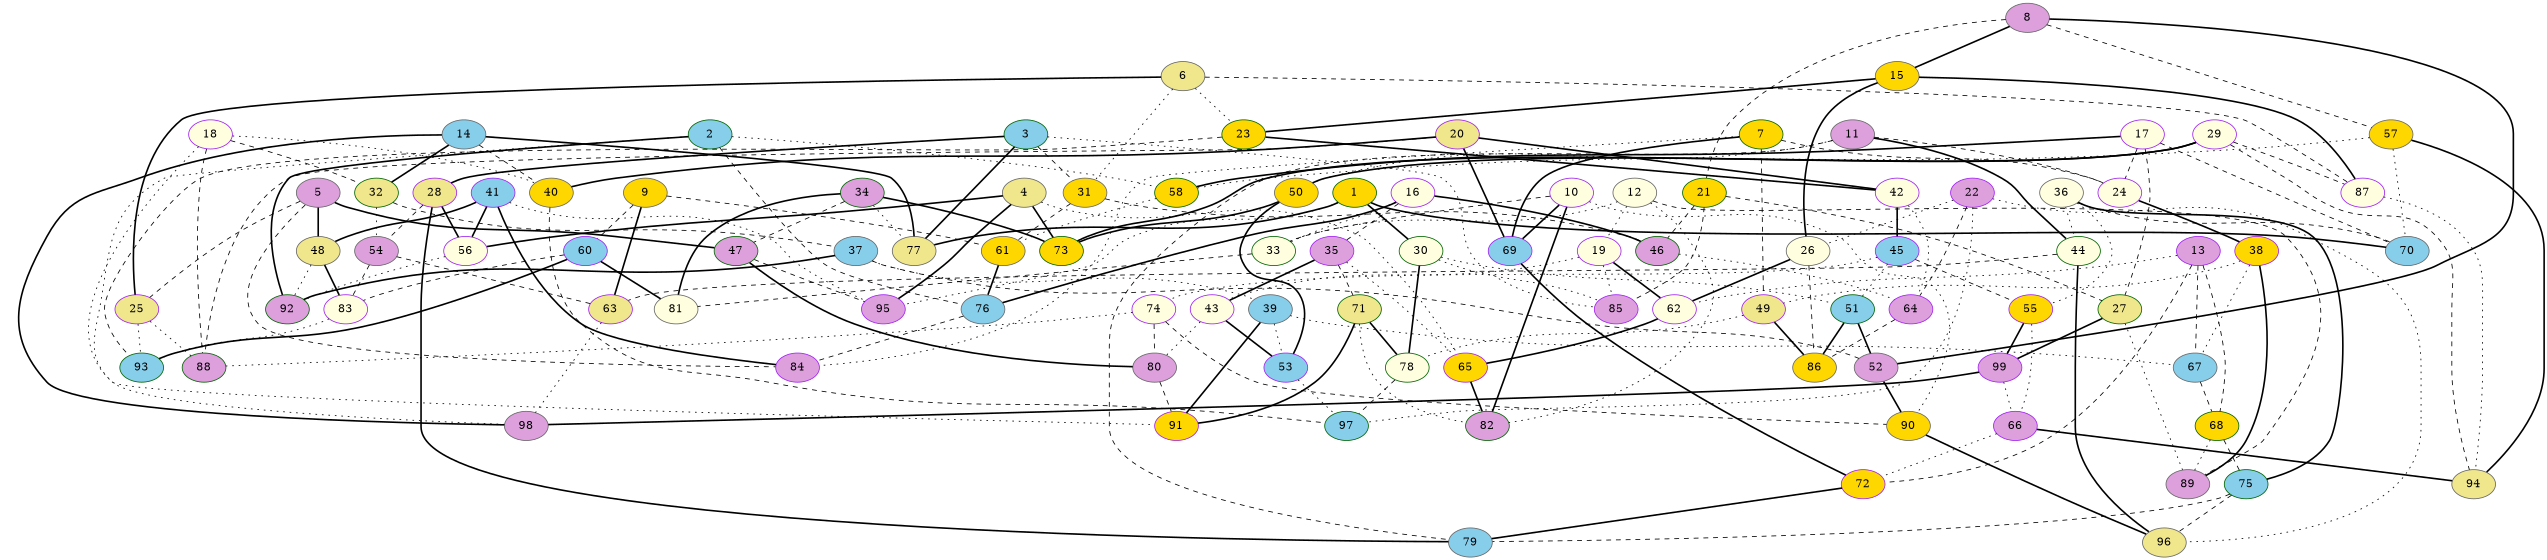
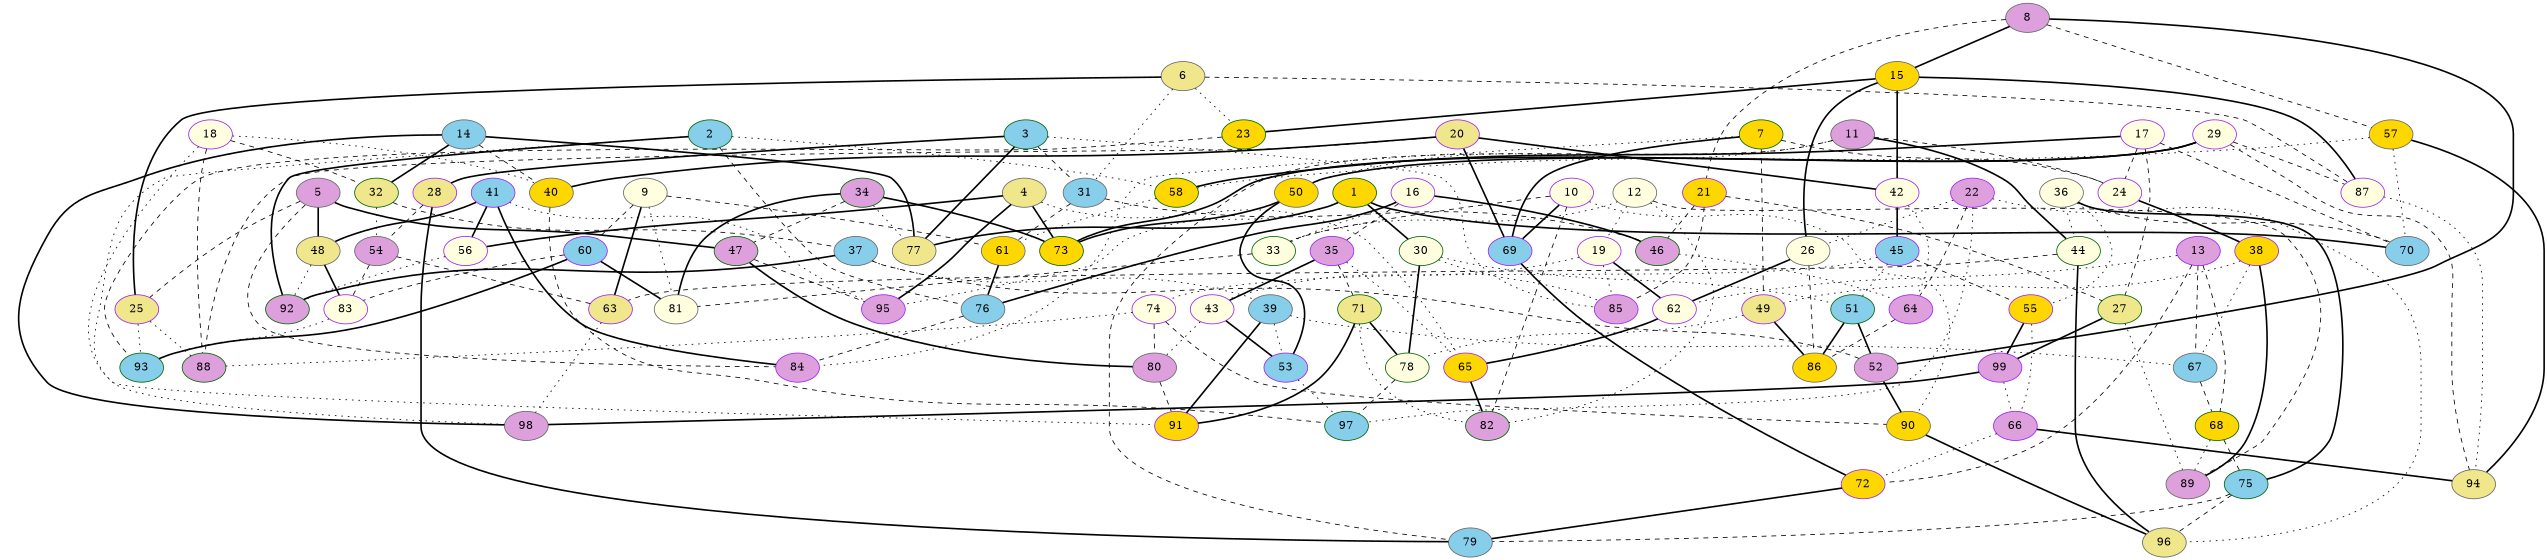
(1601, 166) -> (1897, 134)
(645, 193) -> (645, 193)
(1085, 193) -> (1085, 193)
(1704, 193) -> (1704, 193)
(450, 222) -> none
none -> (661, 251)
(1530, 309) -> (1530, 309)
